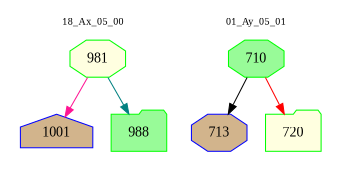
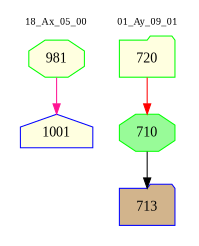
(256, 22) -> (148, 22)
(272, 91) -> (147, 91)
(57, 133) -> (57, 133)
(139, 133) -> none
(219, 133) -> (147, 207)
